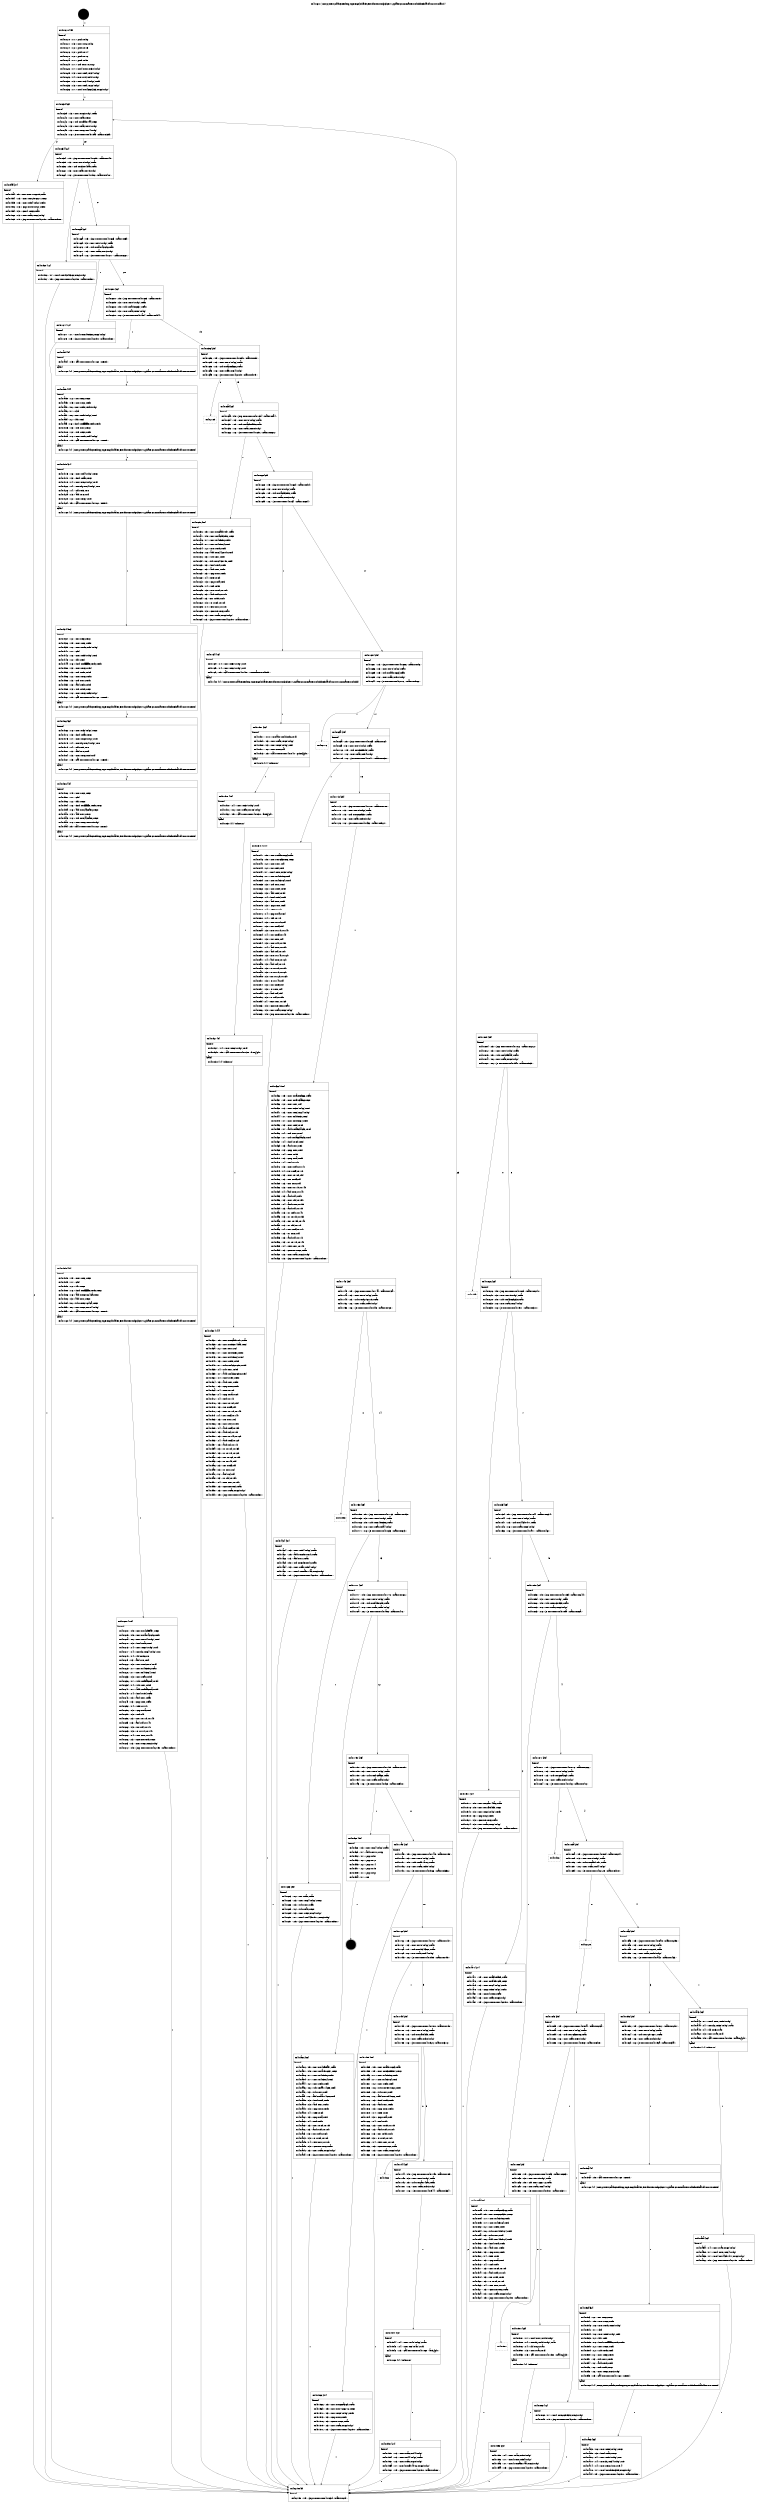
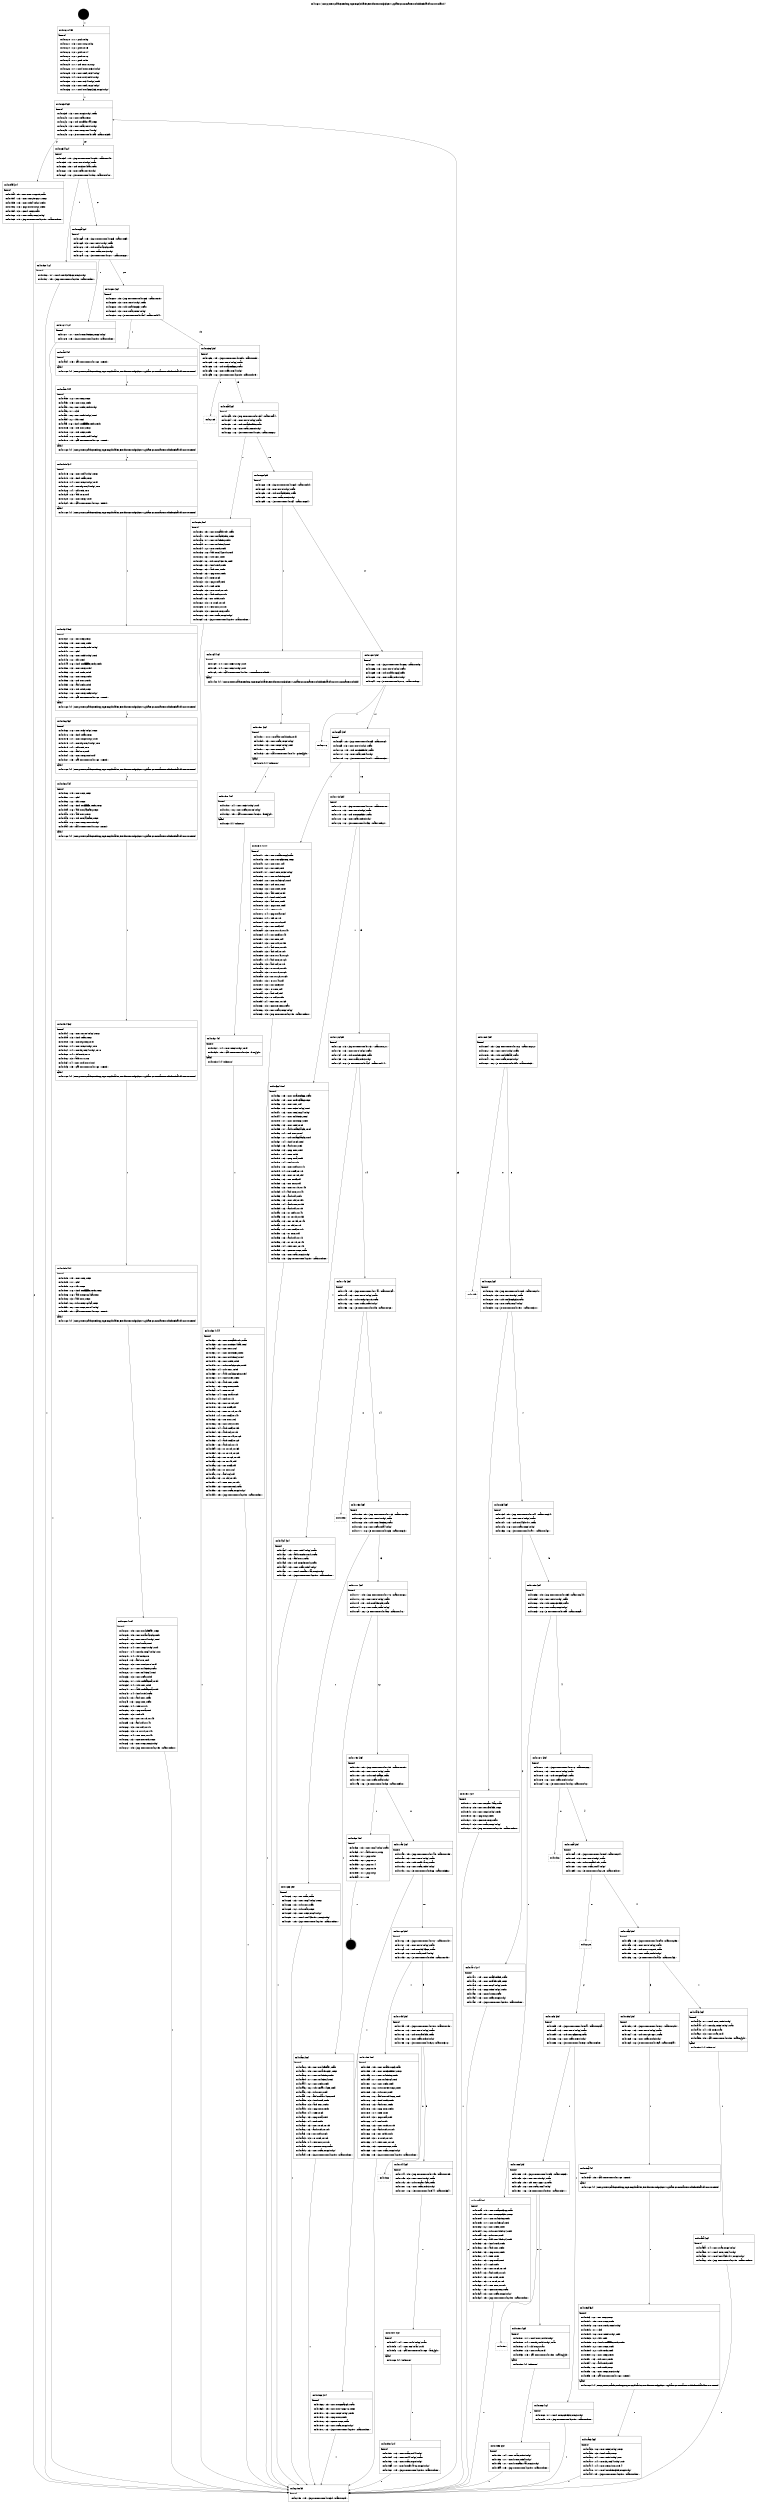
none -> (126, 1050)
none -> (359, 1050)
